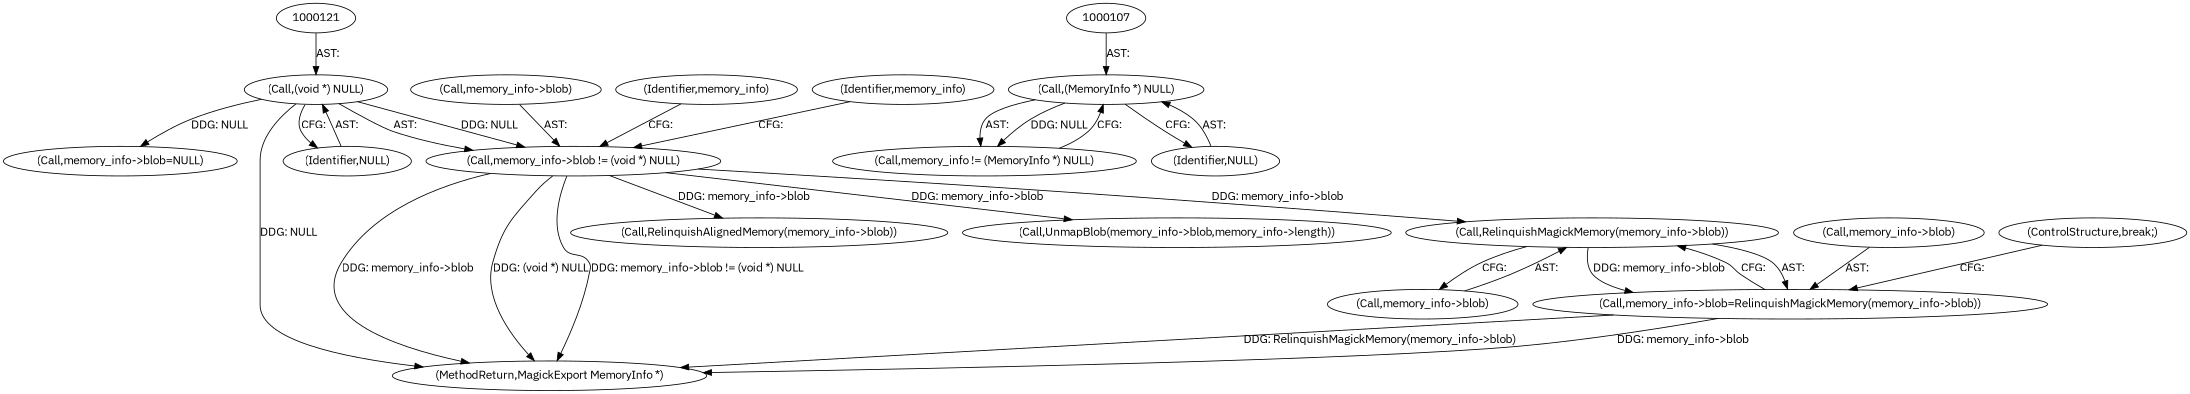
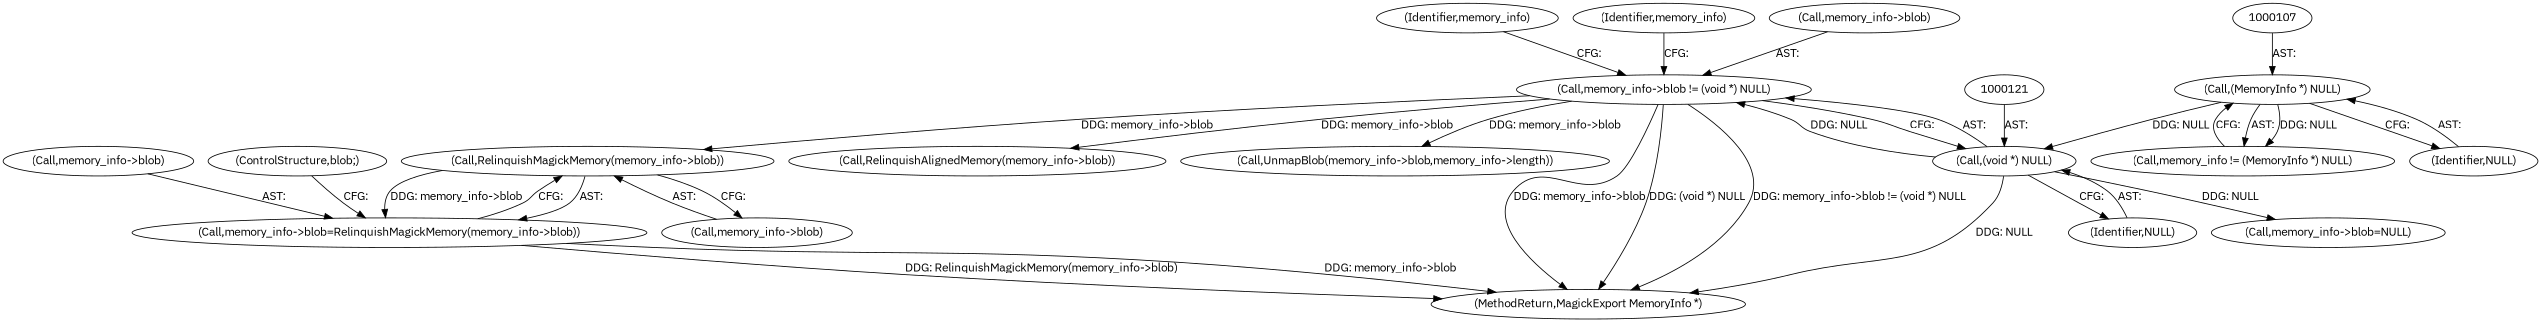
none -> (1862, 117)
none -> (2136, 123)
(2093, 233) -> (297, 161)
